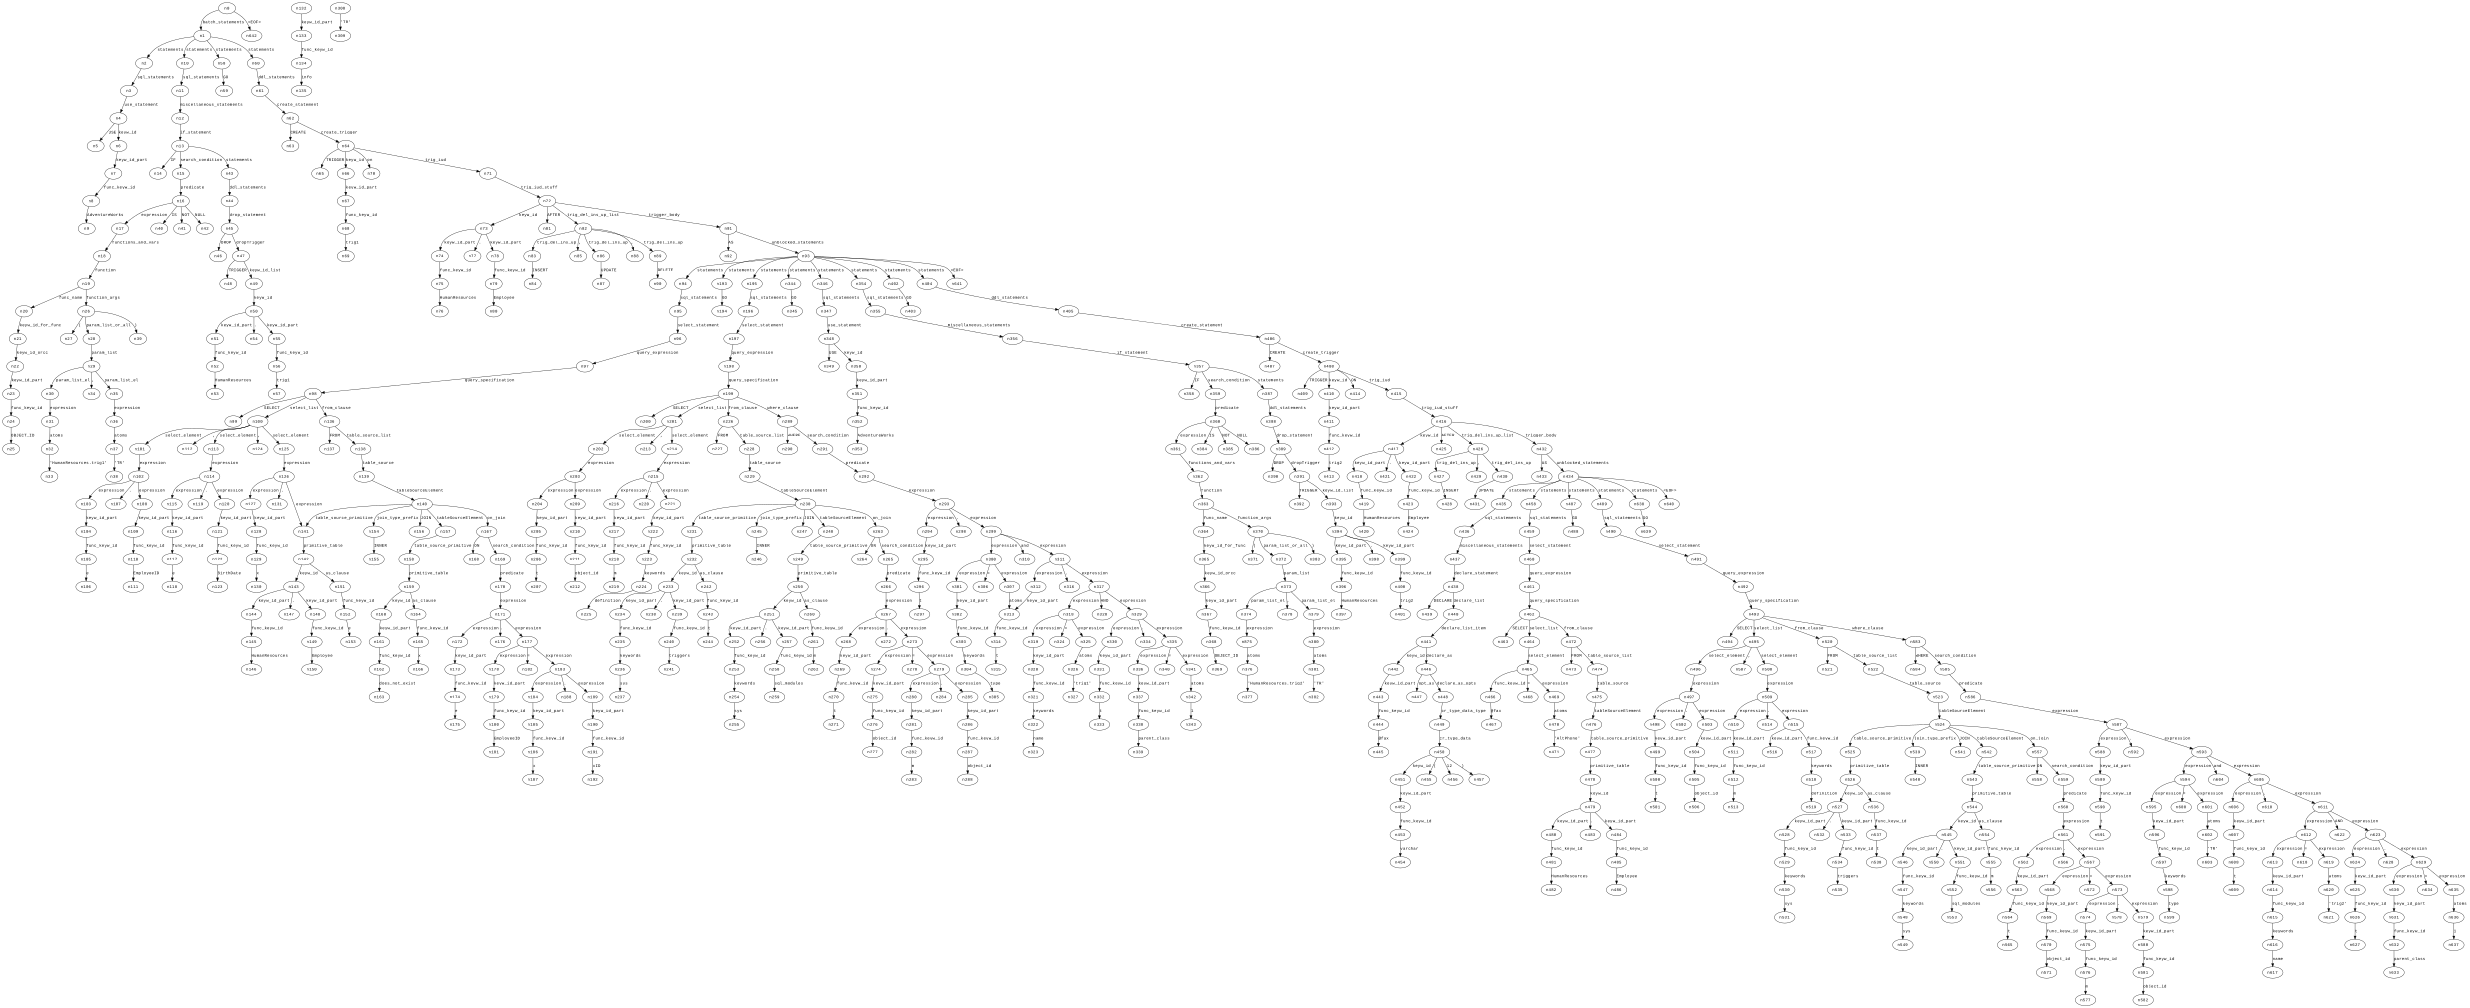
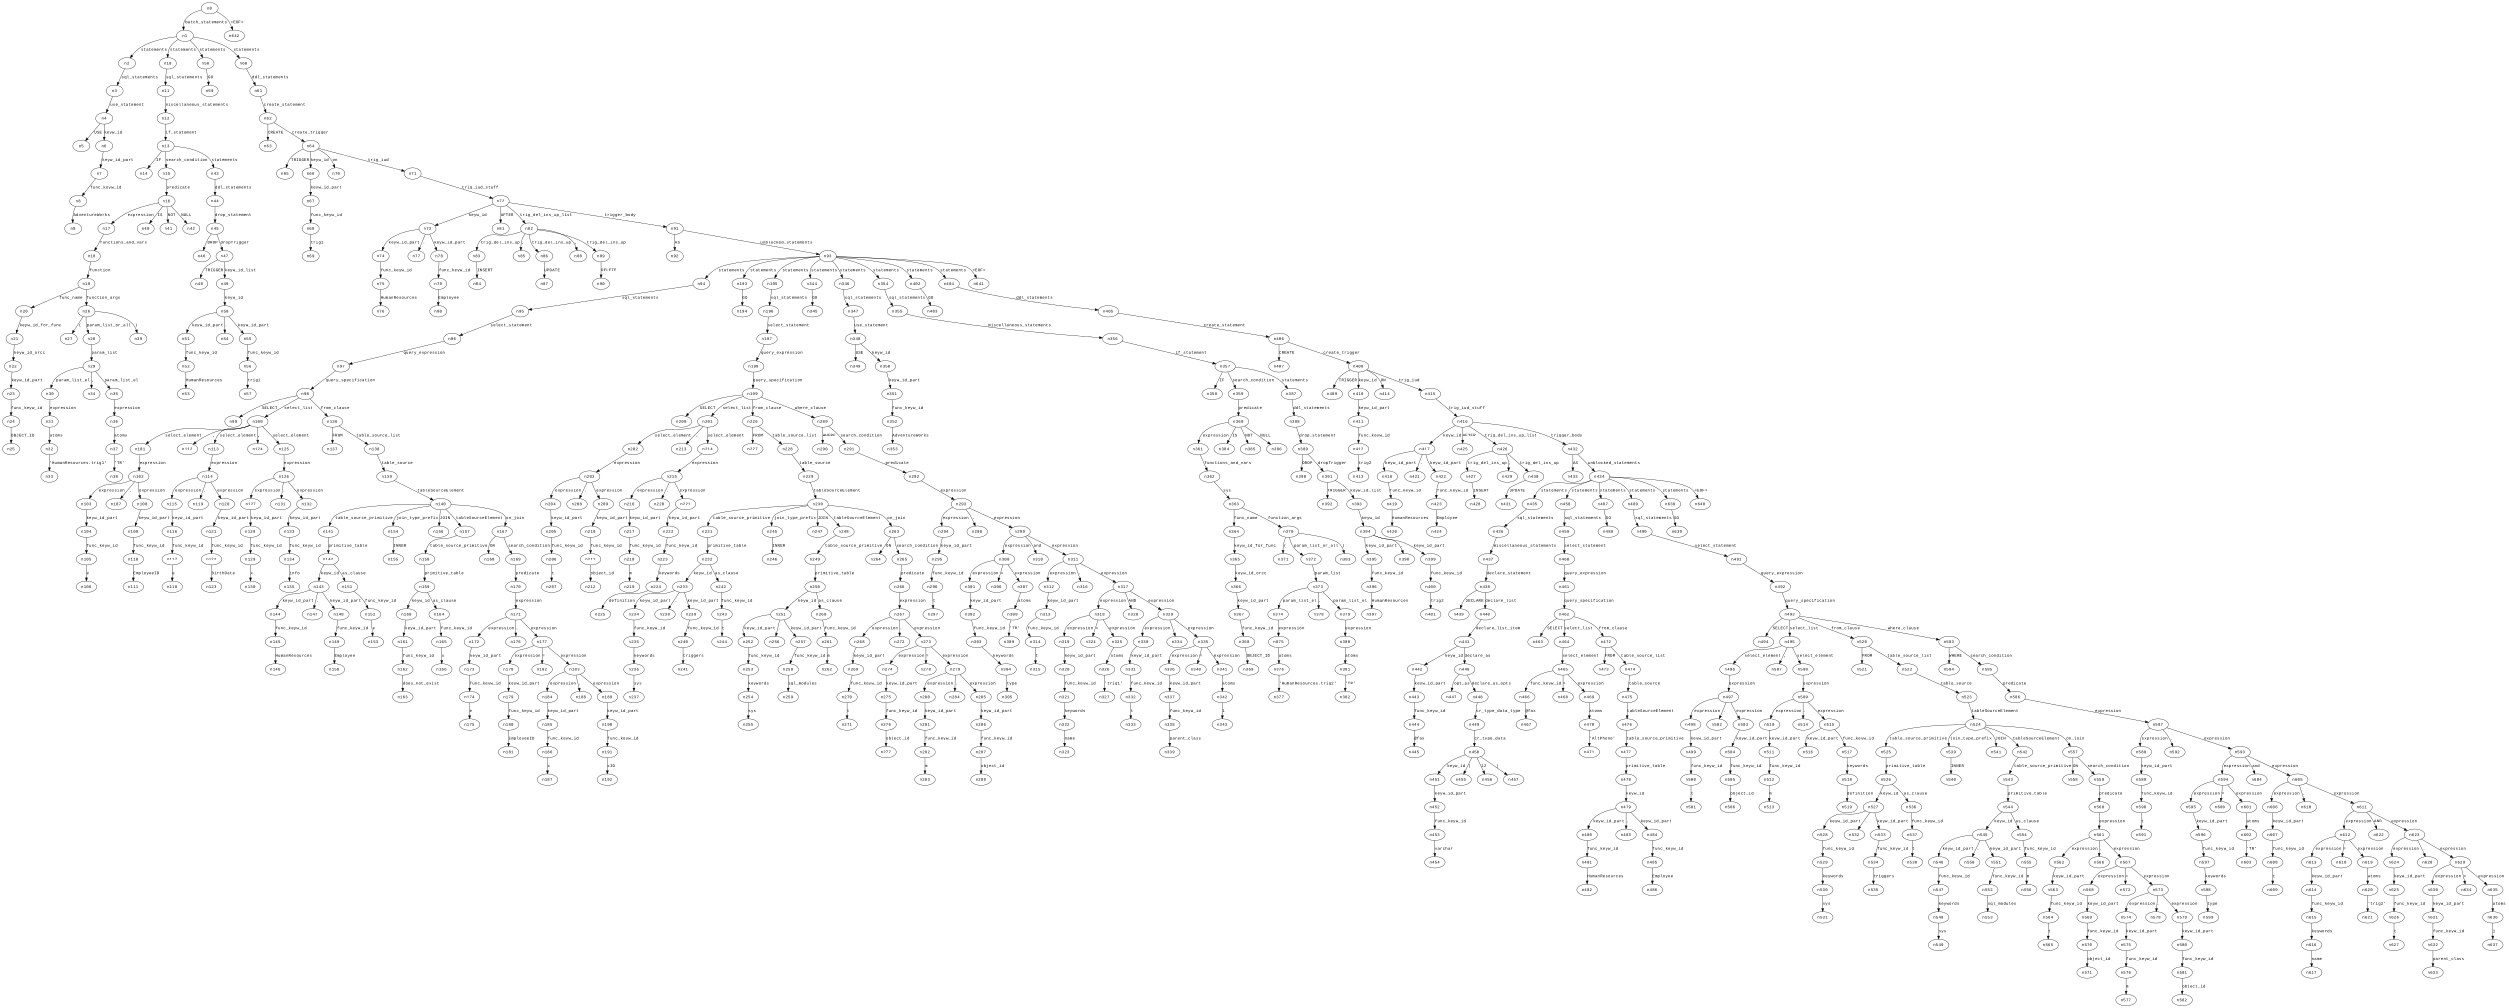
(1212, 490) -> (1227, 490)
(293, 503) -> (294, 489)
none -> (577, 504)
(1009, 599) -> (1018, 599)
